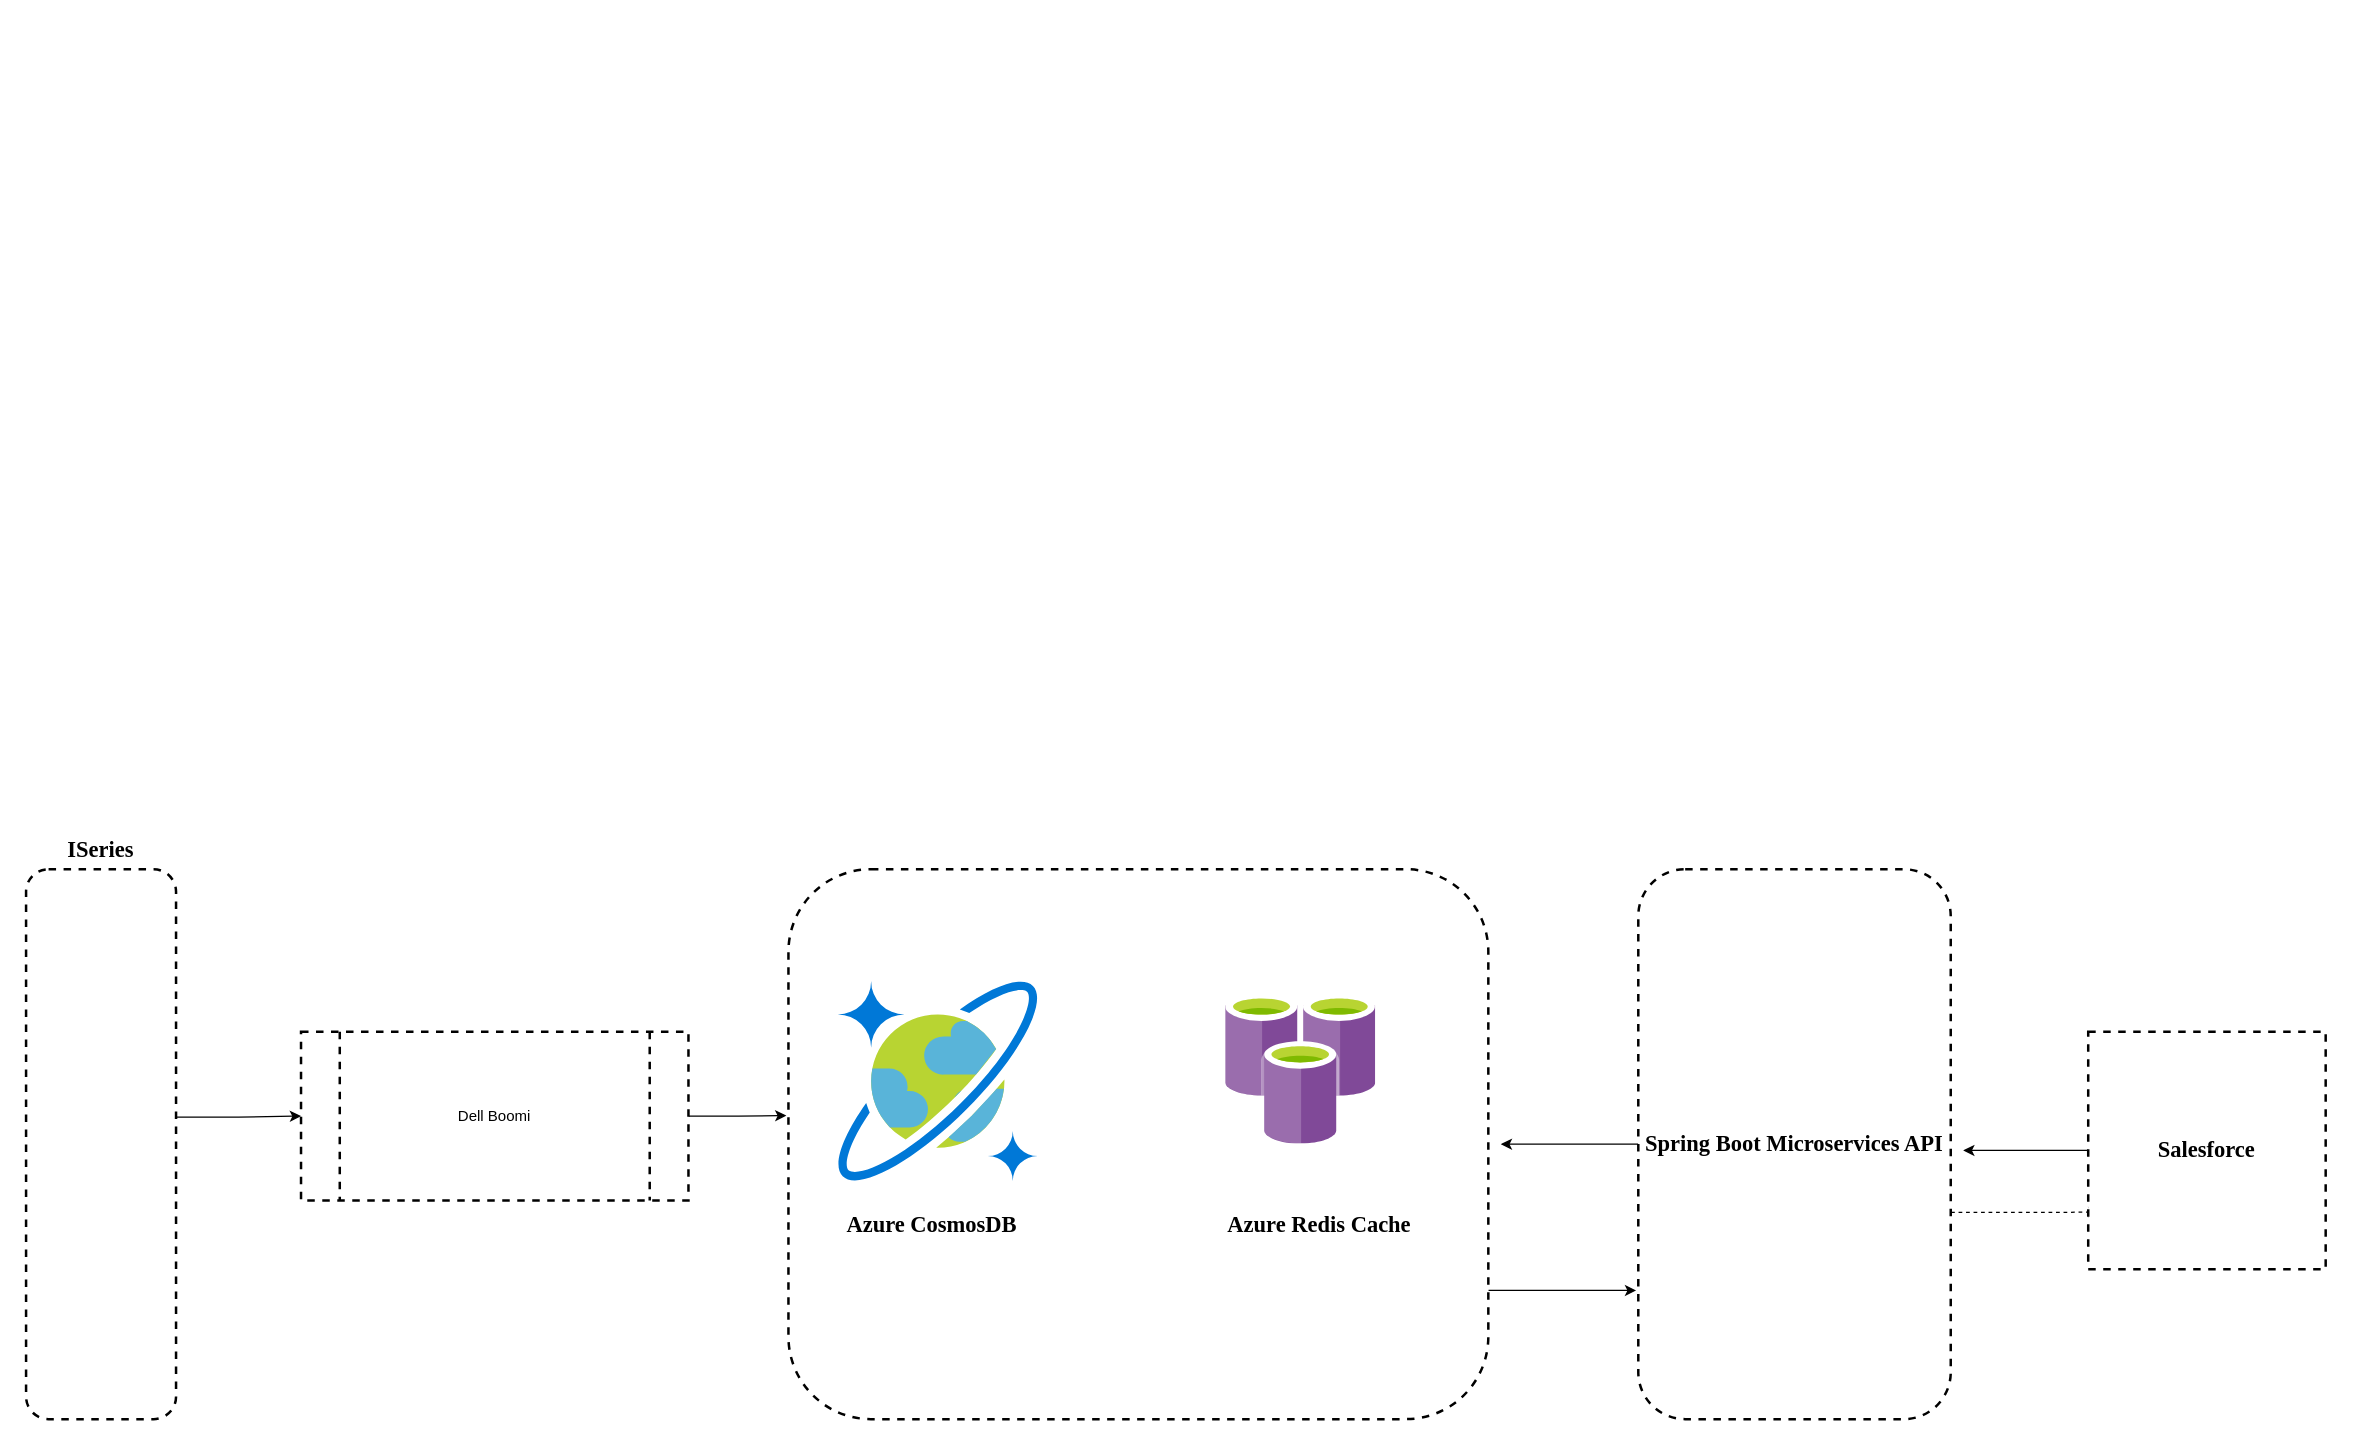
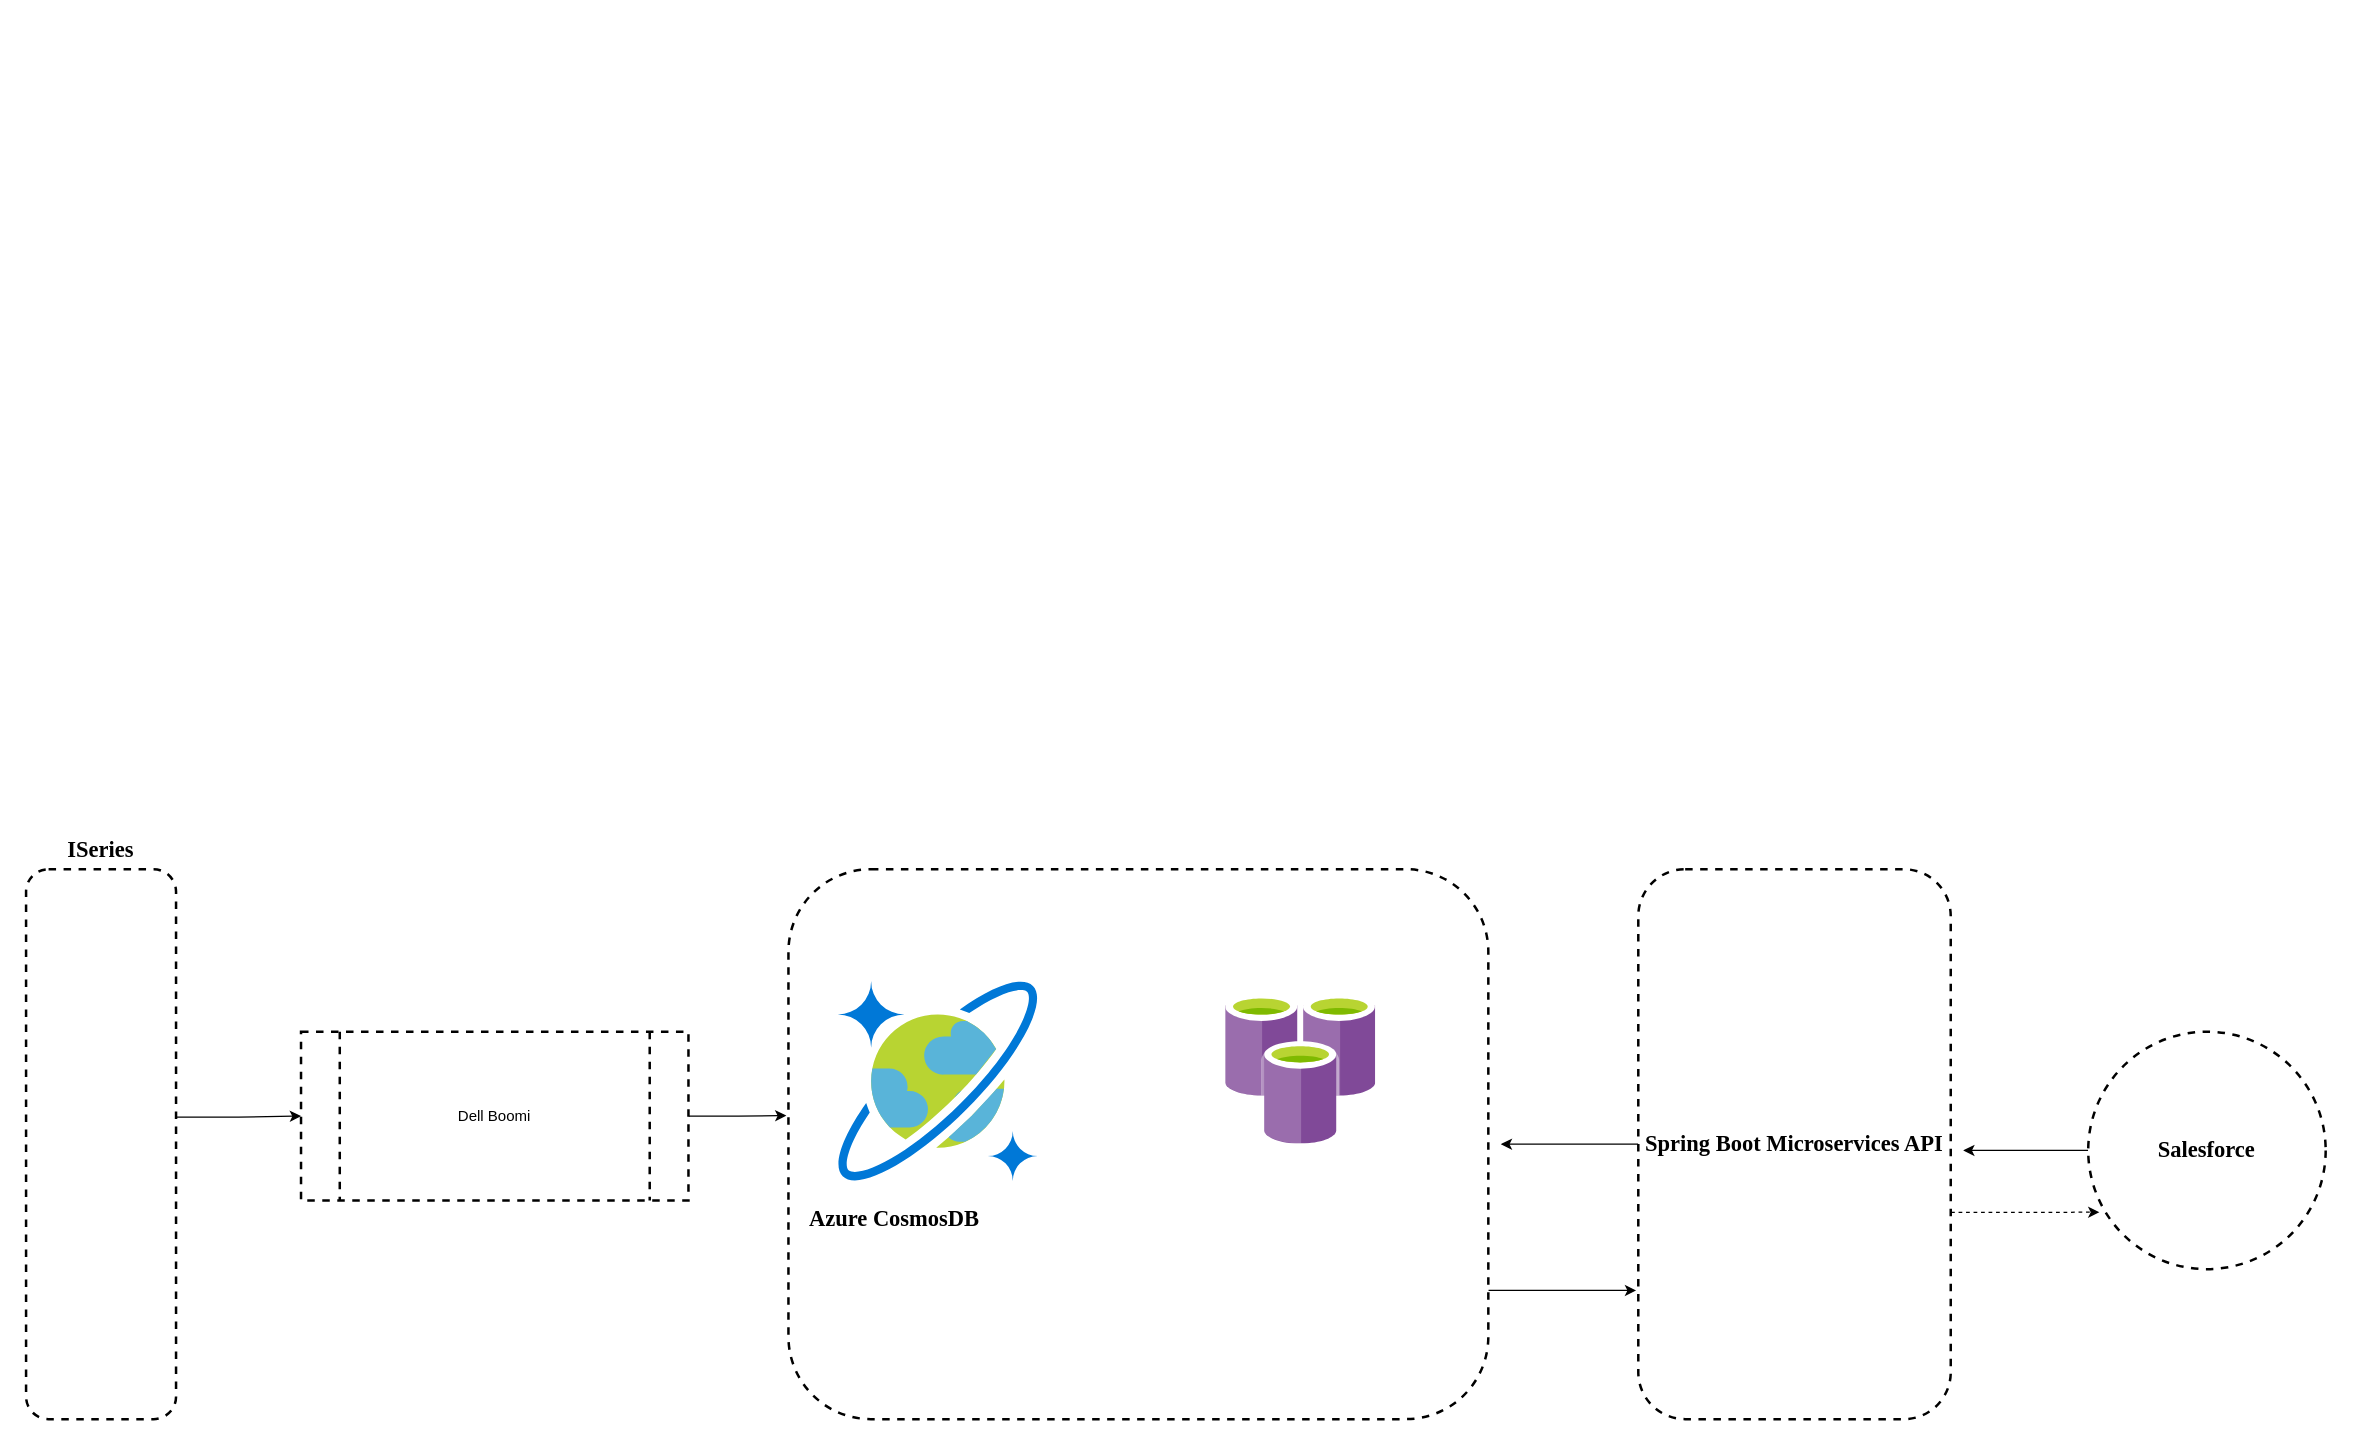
(2207, 1151) -> (2207, 1151)
(932, 1226) -> (894, 1219)
(1319, 1226) -> none
